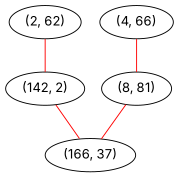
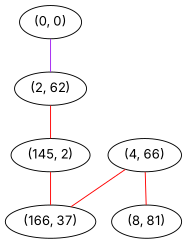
none -> (51, 22)
(45, 89) -> (51, 155)
(114, 122) -> (98, 188)
